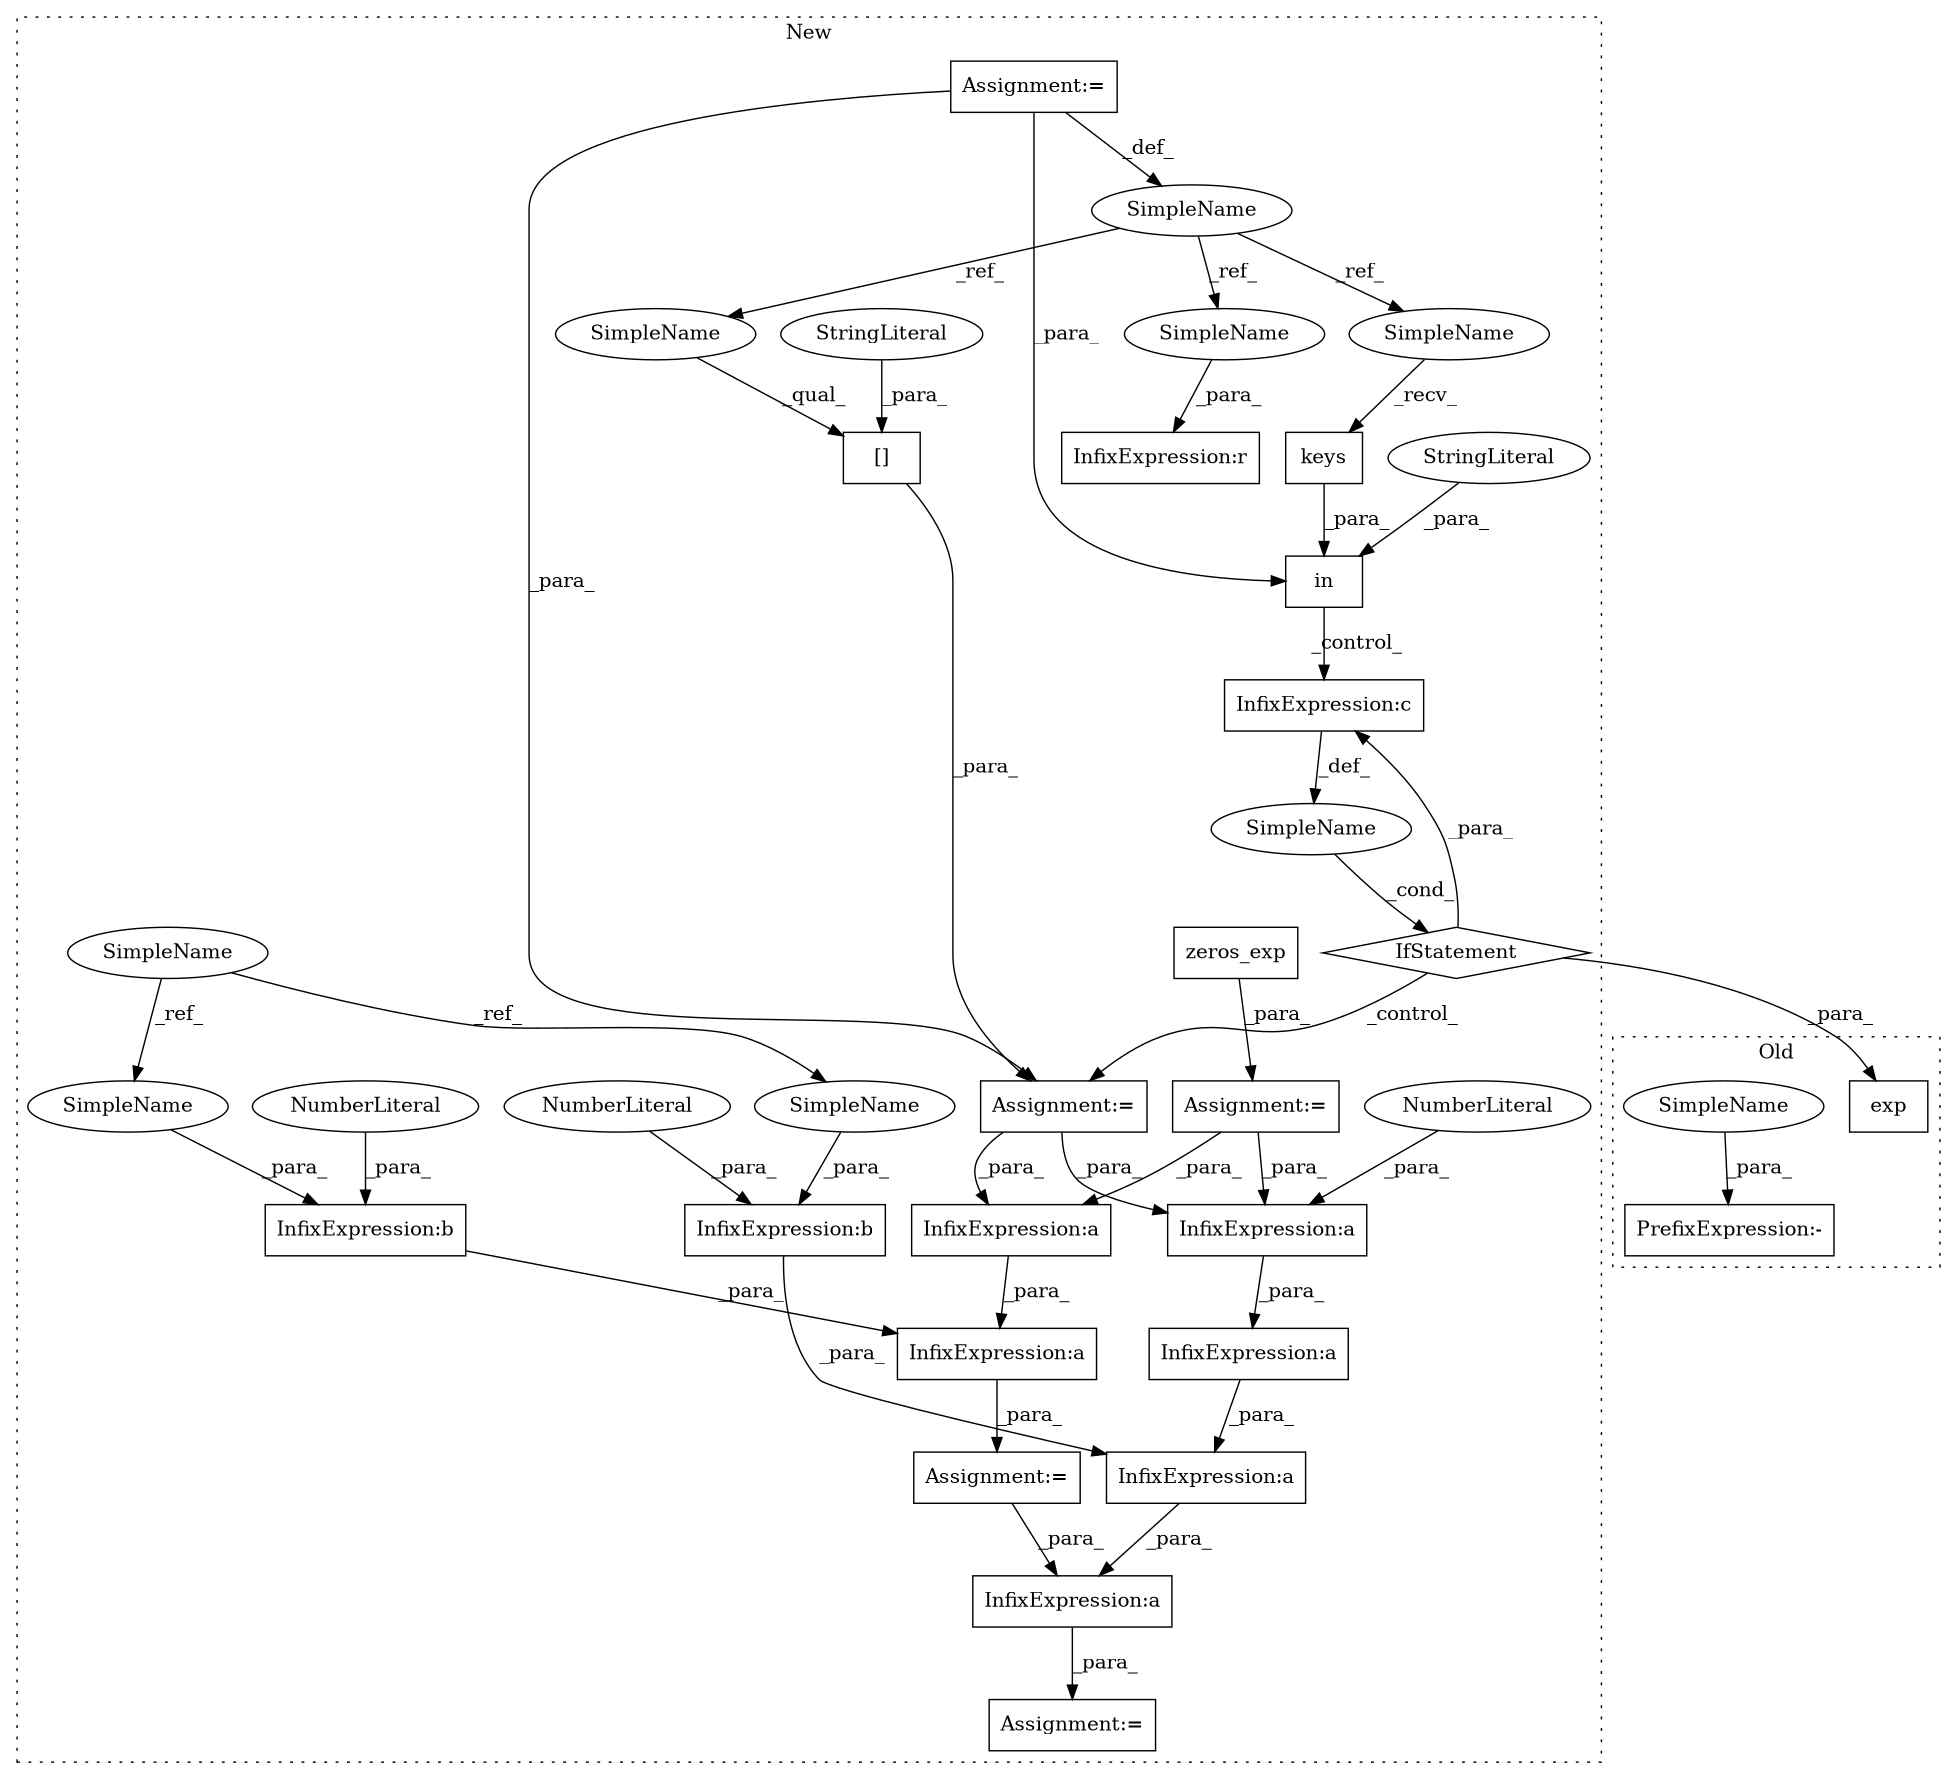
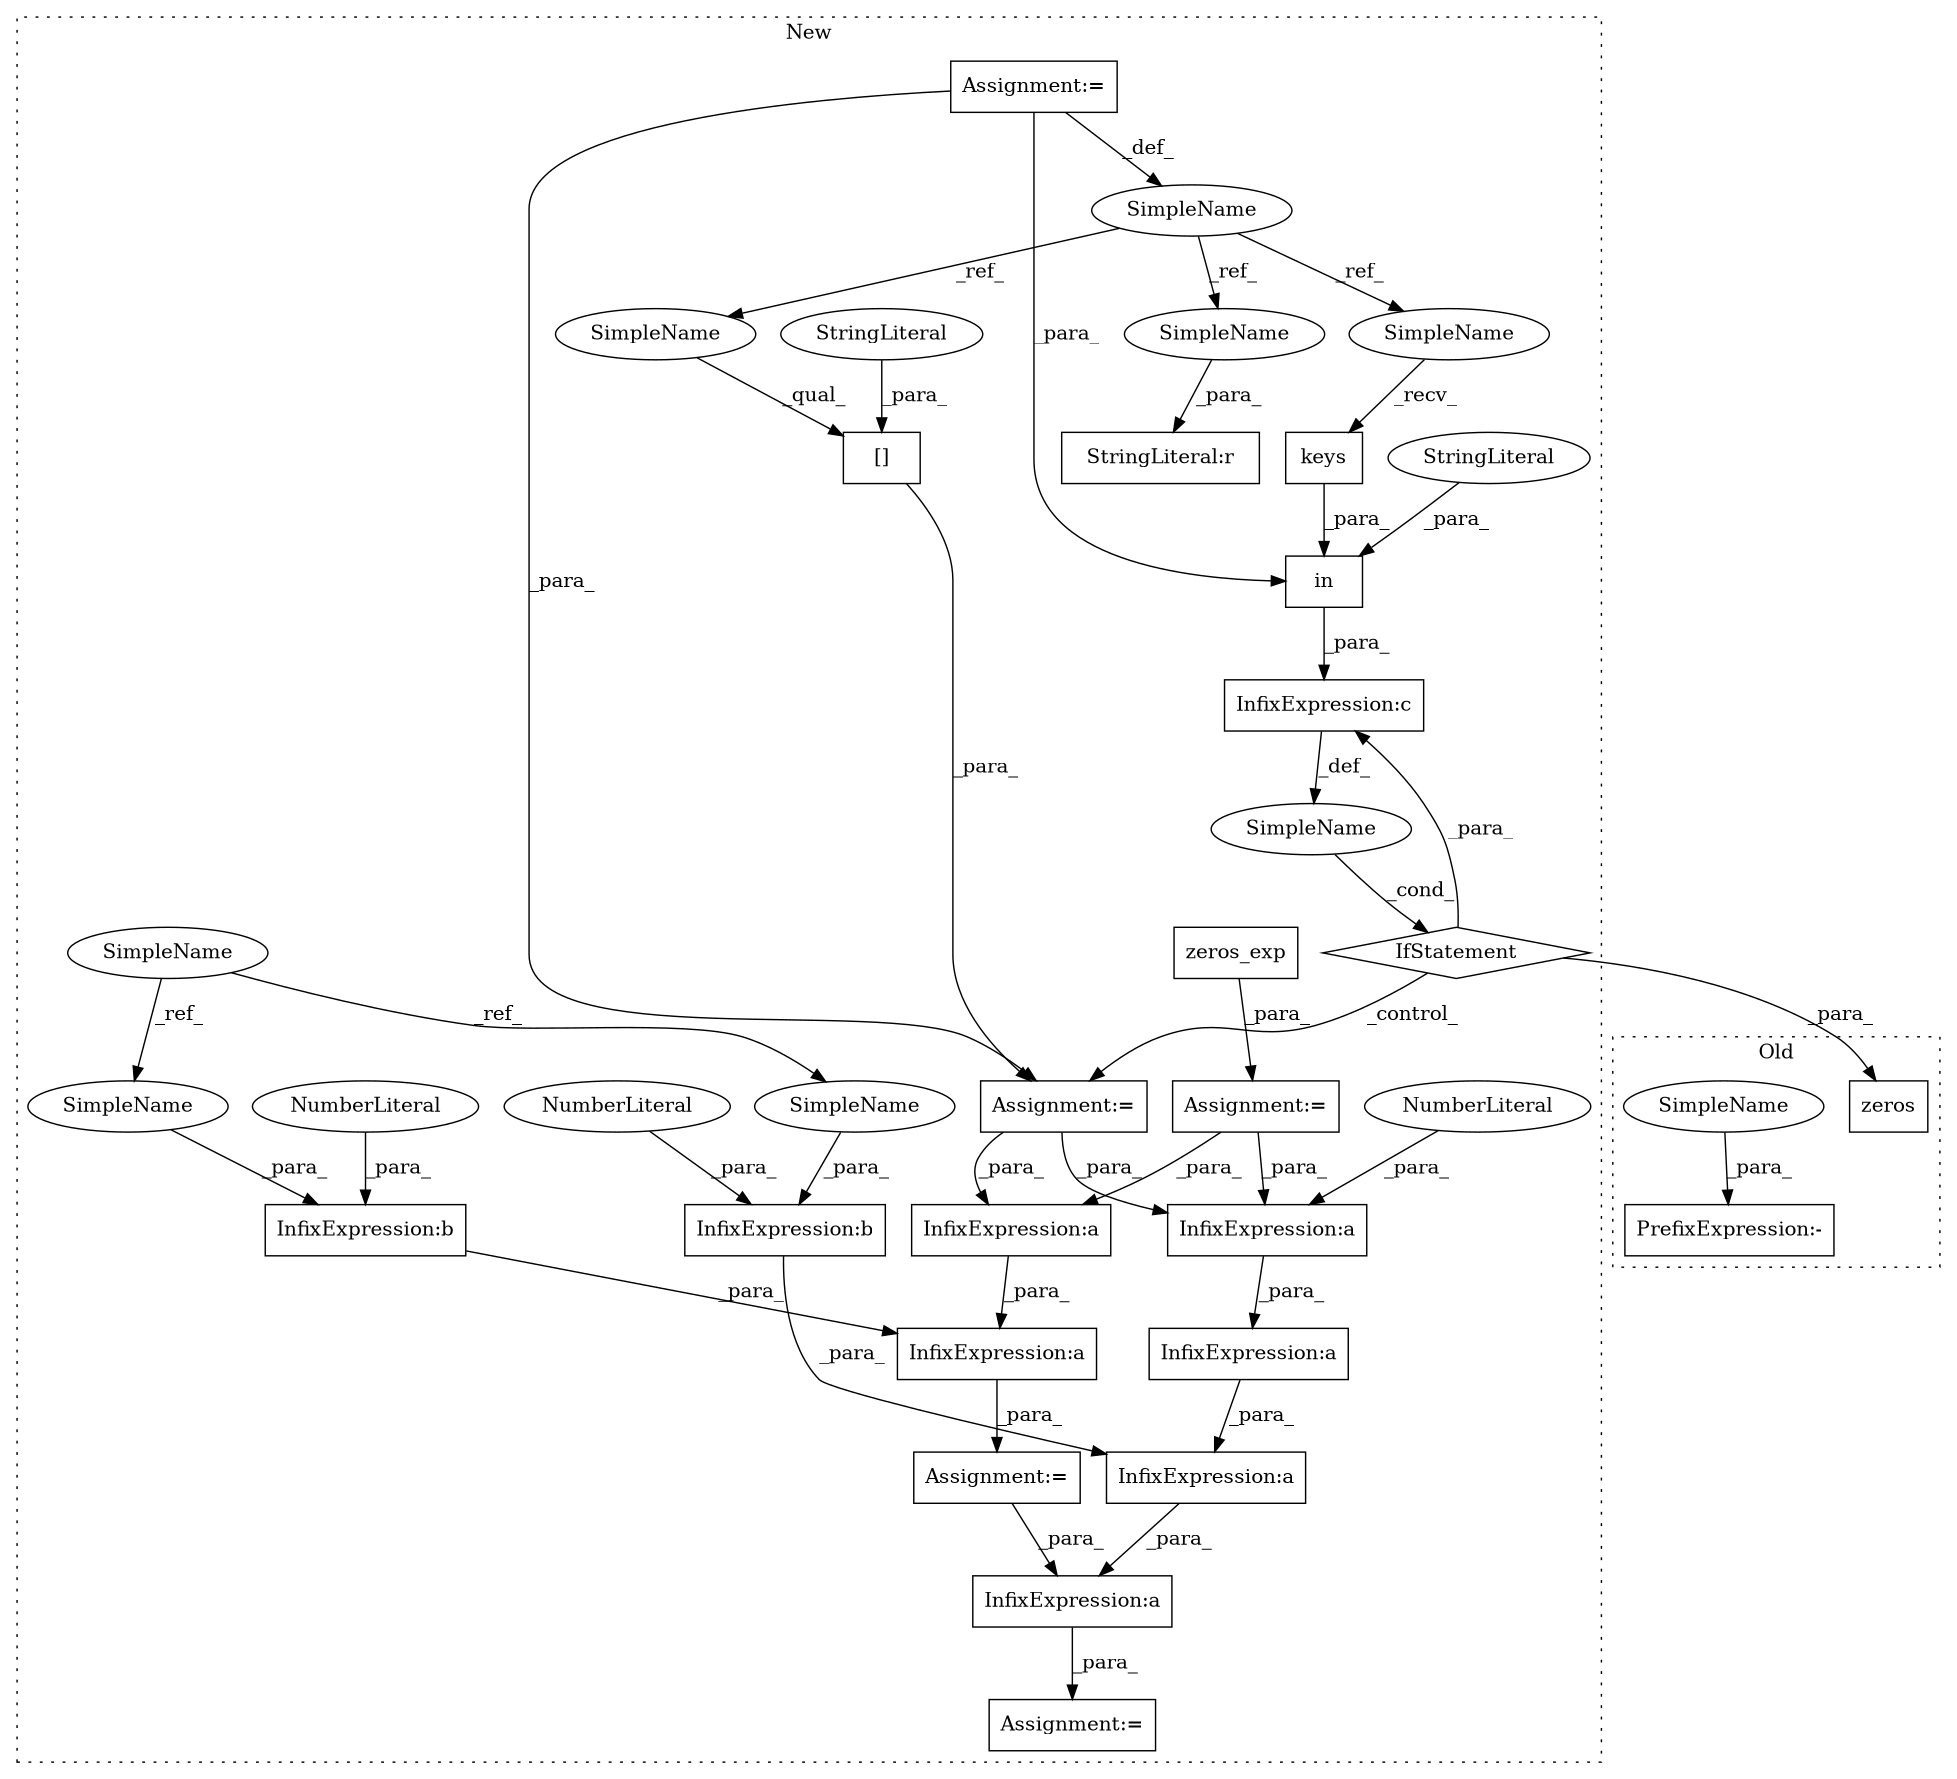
(1161, 458) -> (1161, 458)
(1357, 644) -> (1357, 644)
(1889, 1106) -> (1889, 1106)
